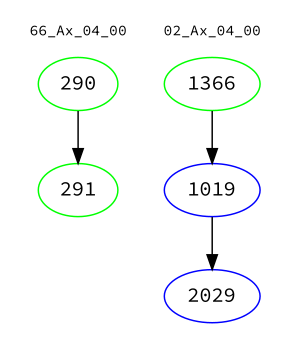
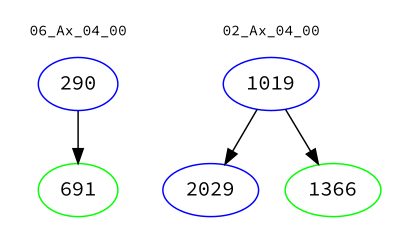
(79, 32) -> (79, 32)
(78, 84) -> (78, 84)
(212, 130) -> (298, 130)
(78, 190) -> (78, 190)
